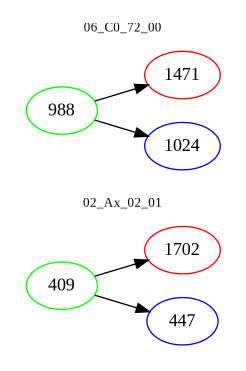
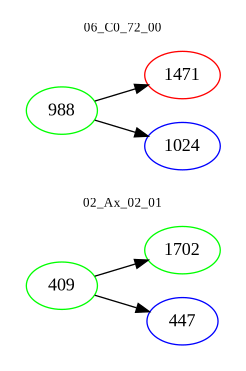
(182, 250) -> (182, 250)
